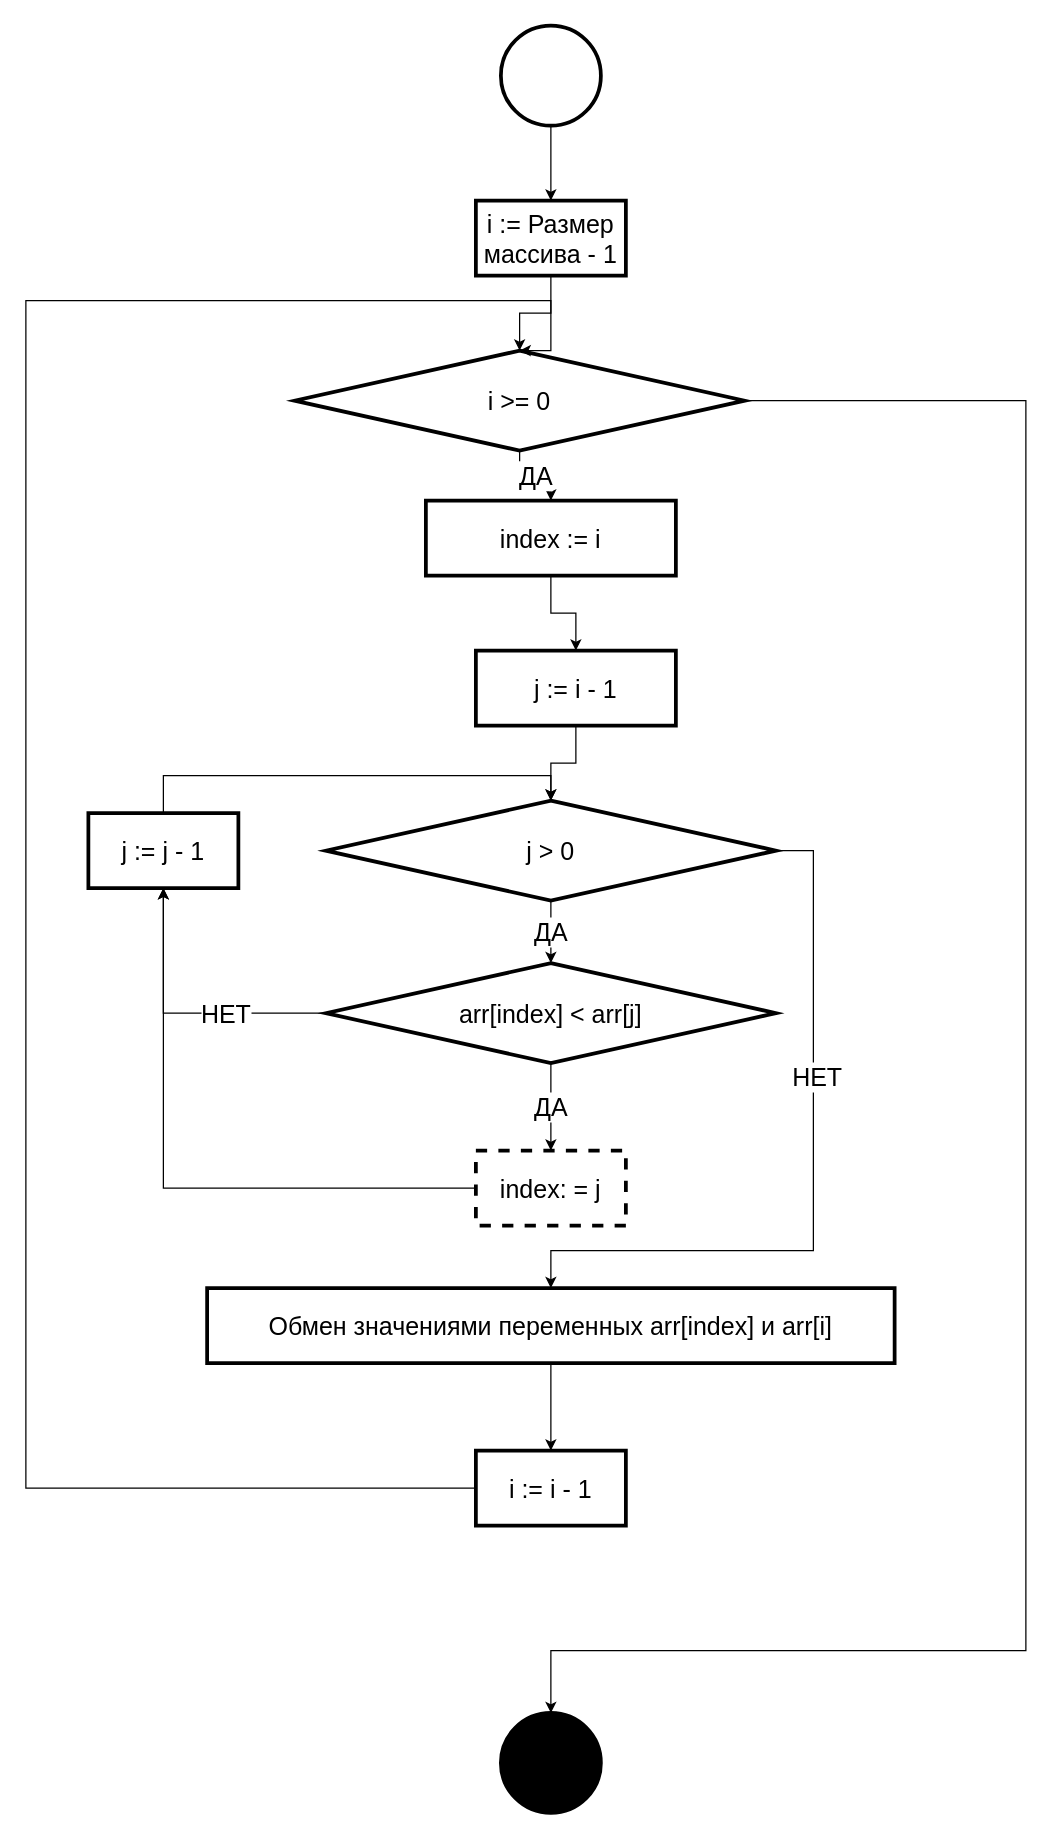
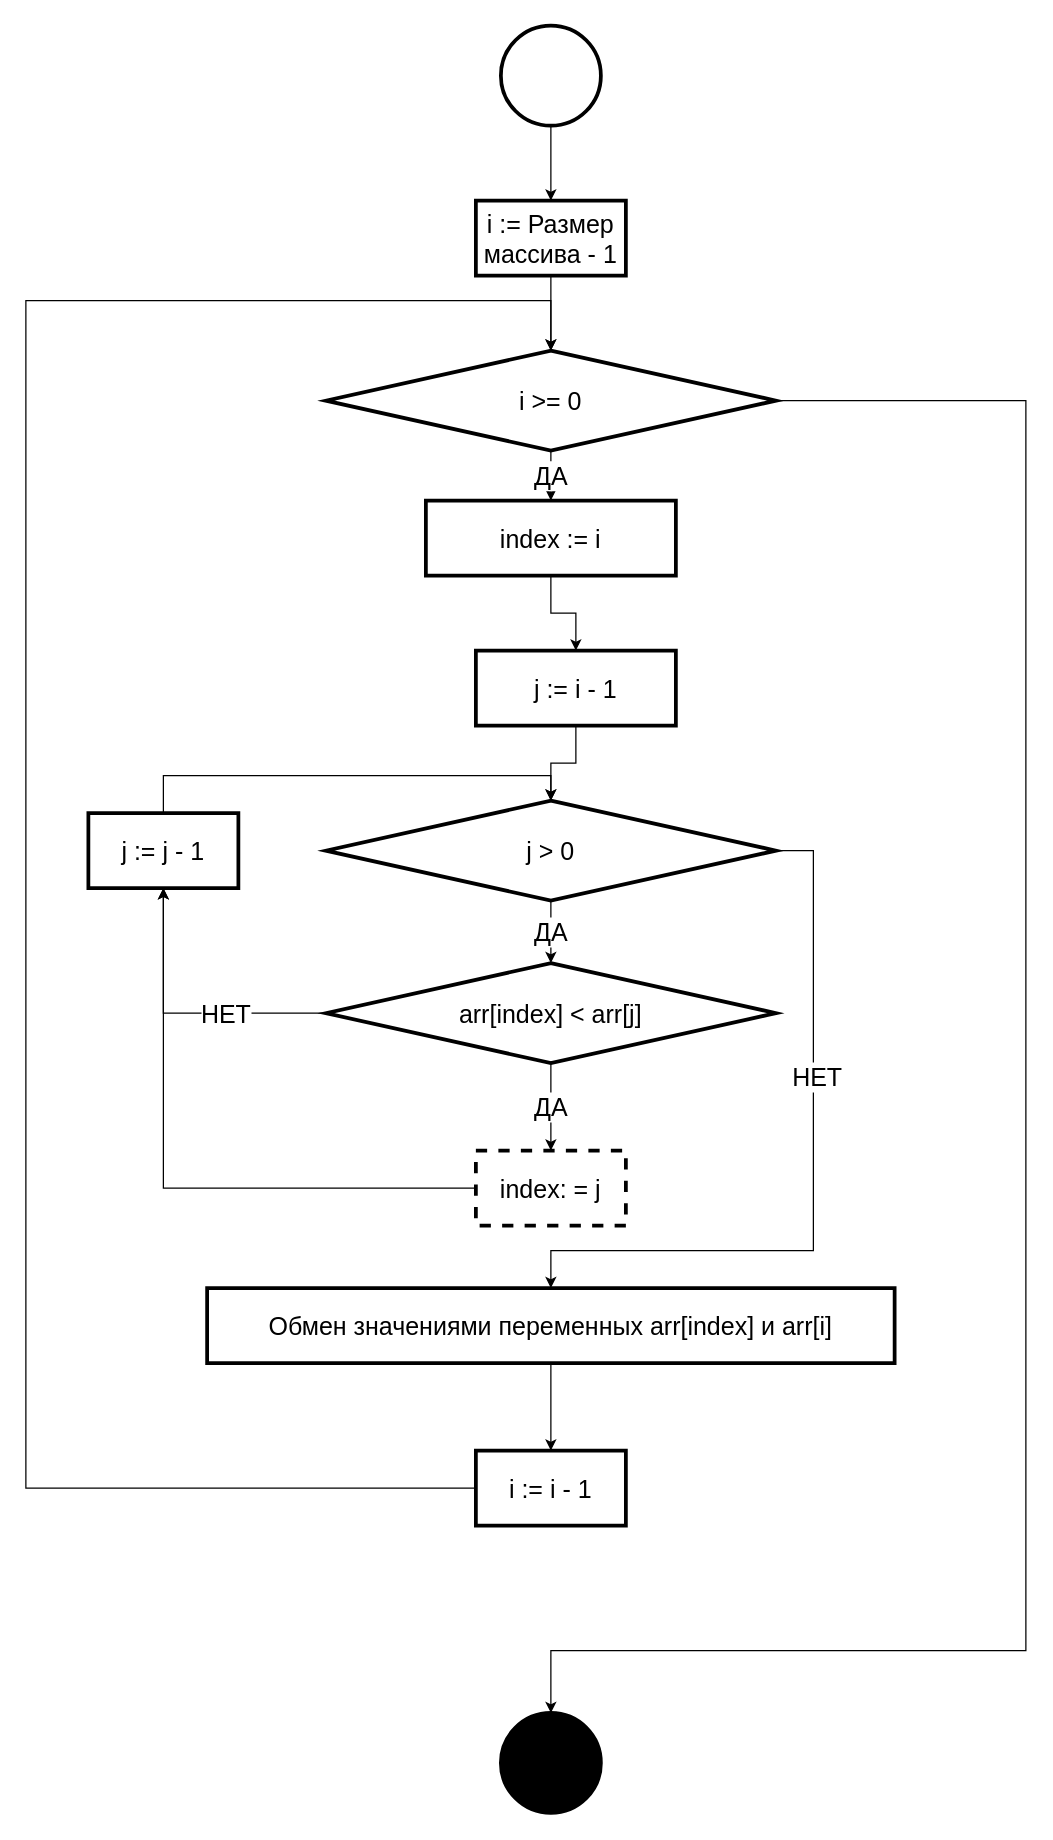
(519, 401) -> (551, 401)
